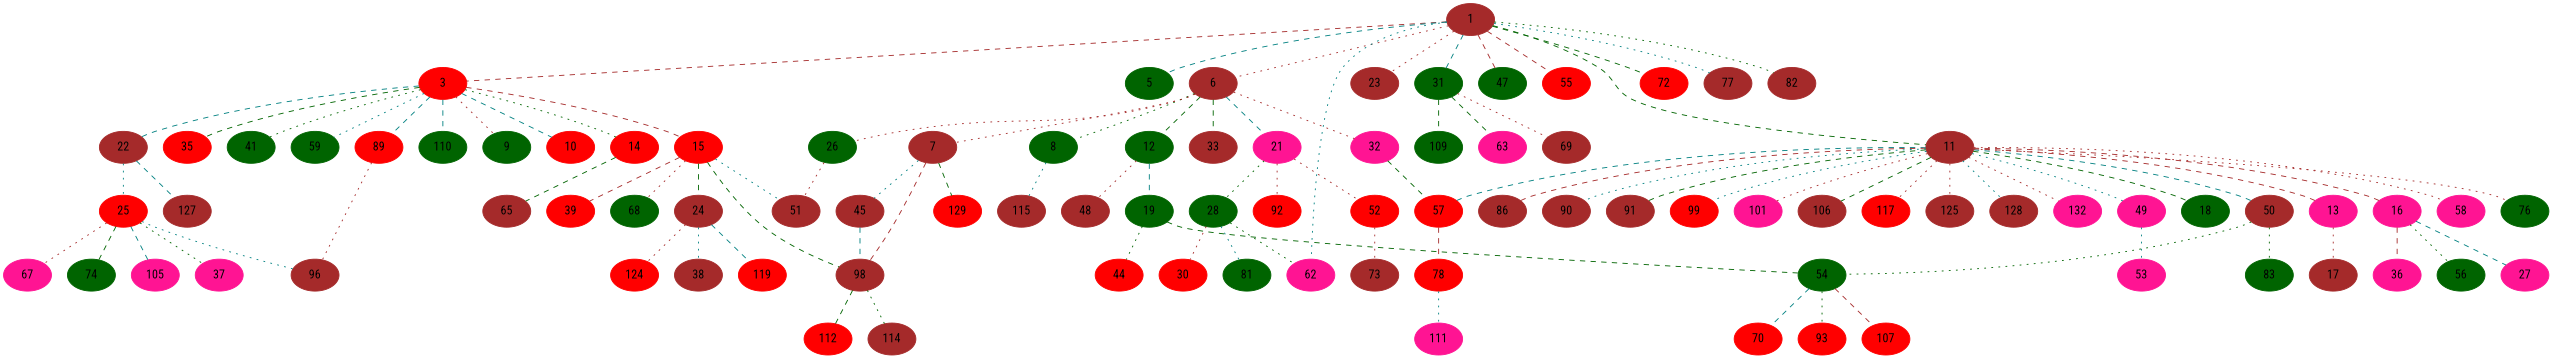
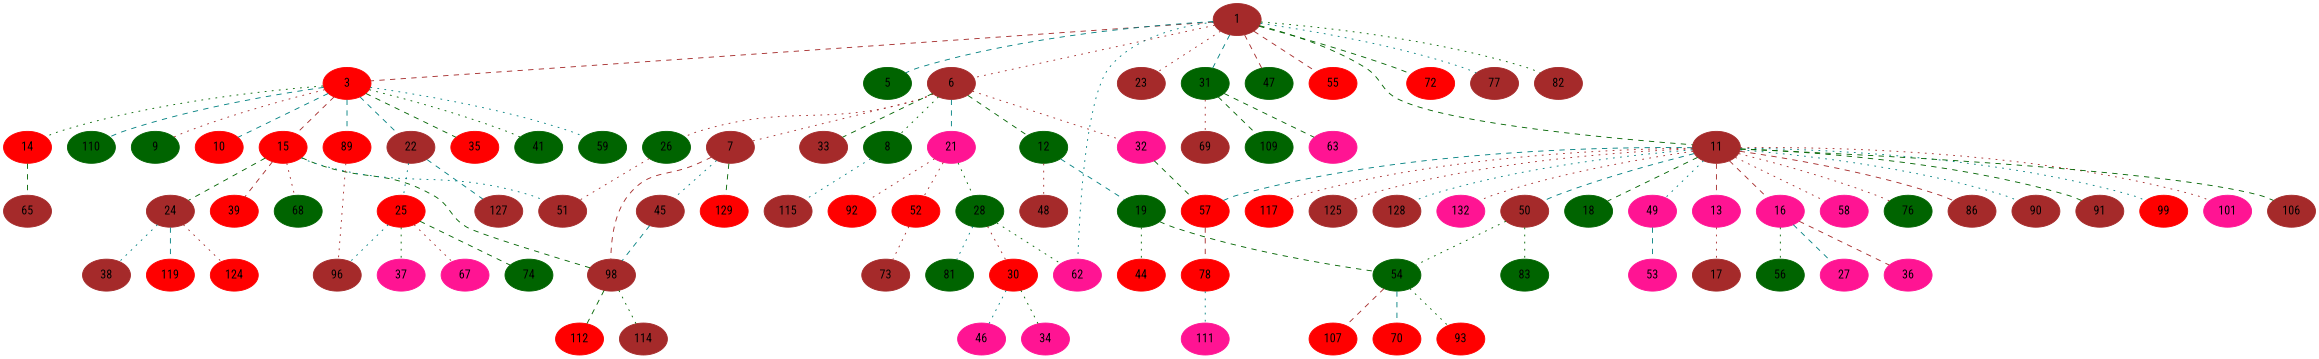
(2142, 242) -> (1653, 243)
(155, 275) -> none
none -> (982, 339)
none -> (1045, 339)
